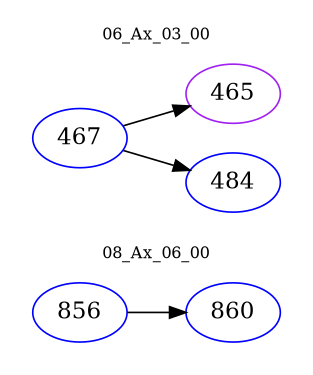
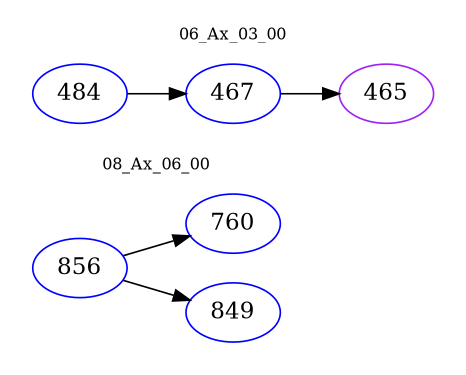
(149, 158) -> (148, 94)
(233, 312) -> (233, 224)
none -> (233, 312)
